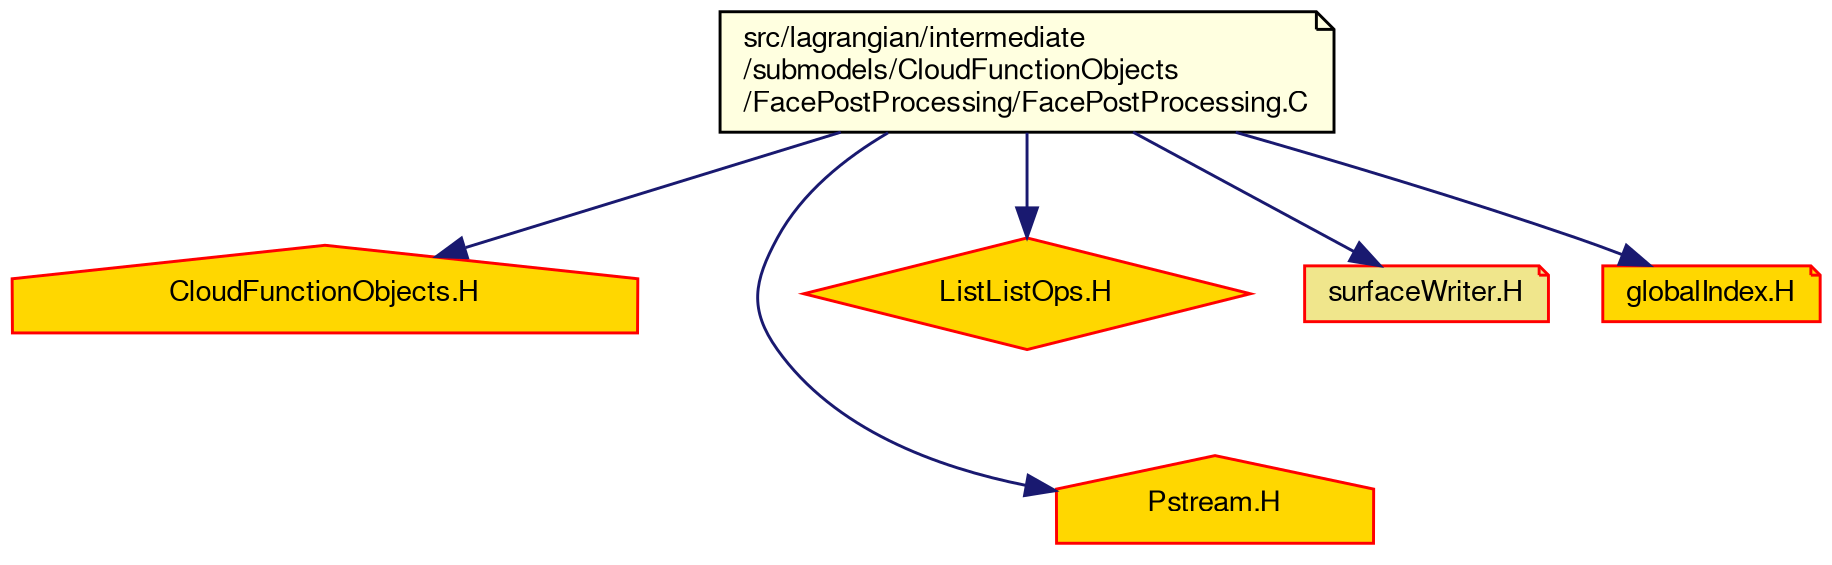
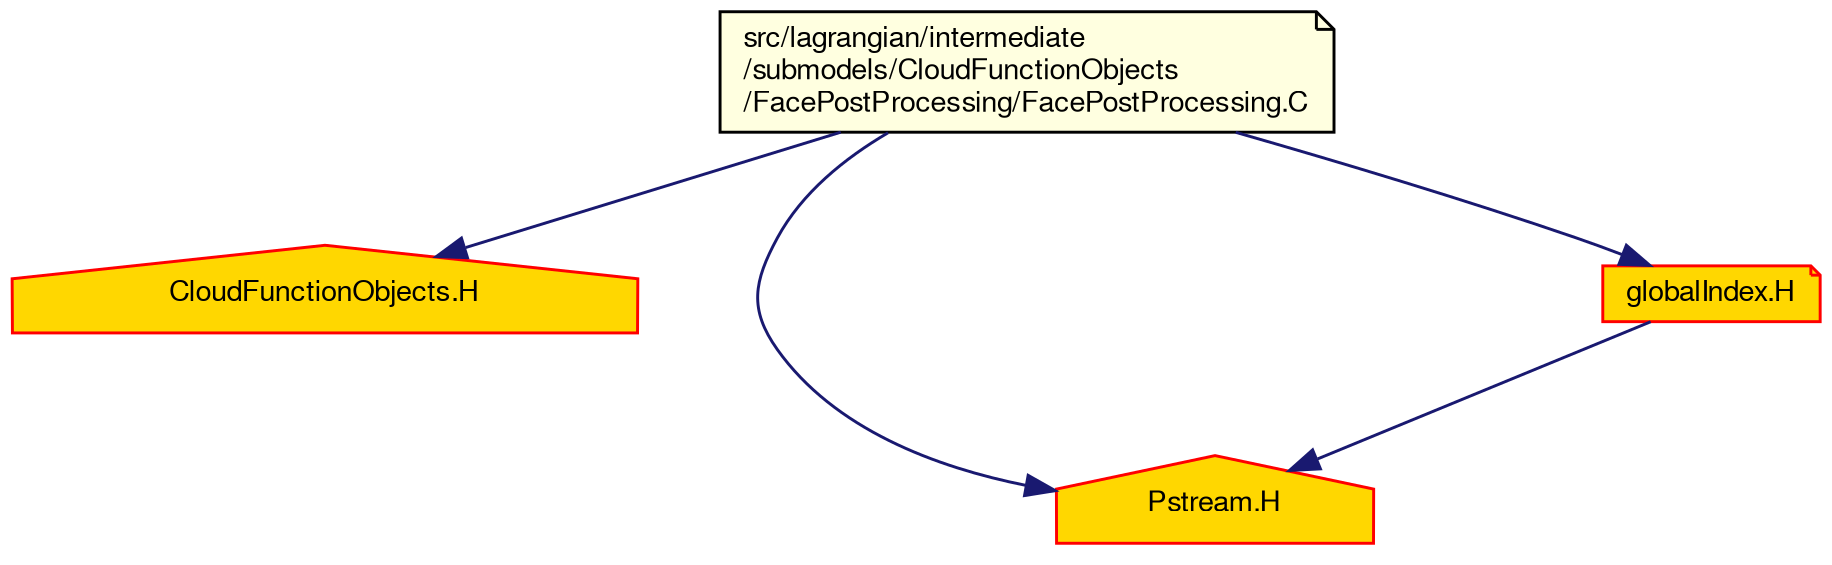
(1027, 294) -> none
(1427, 294) -> none
none -> (1484, 390)
